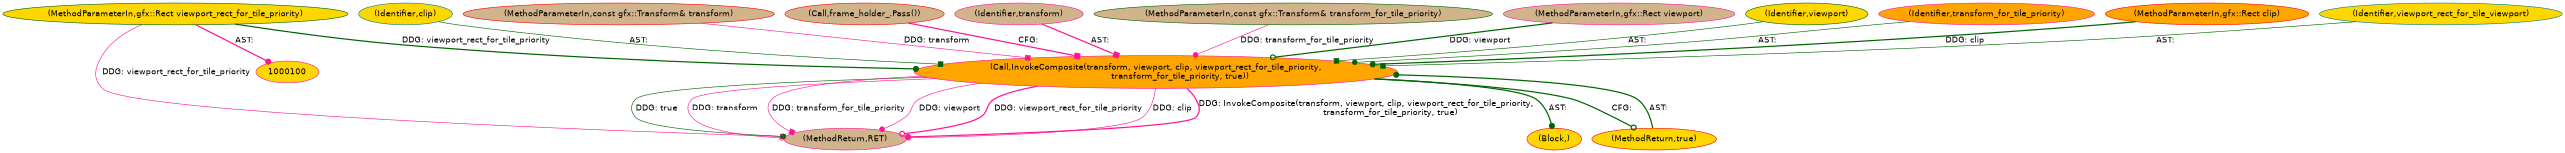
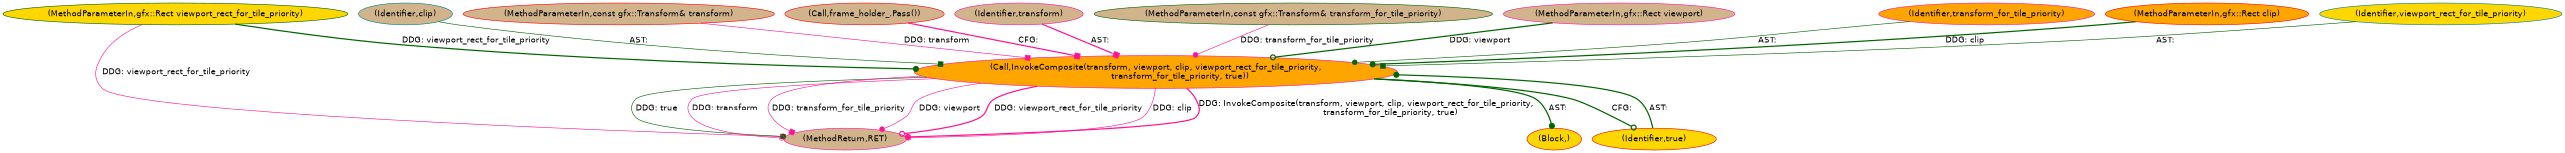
(406, 14) -> (406, 14)
(1807, 14) -> none
(2441, 14) -> (2441, 14)
(287, 72) -> none
(1654, 139) -> (1654, 139)
